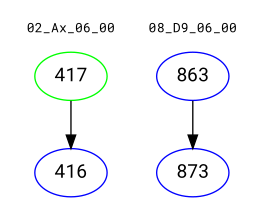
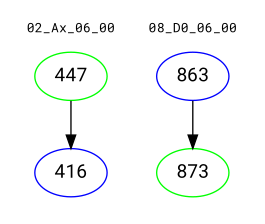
(193, 29) -> (193, 29)
(71, 76) -> (71, 76)
(193, 173) -> (193, 173)
